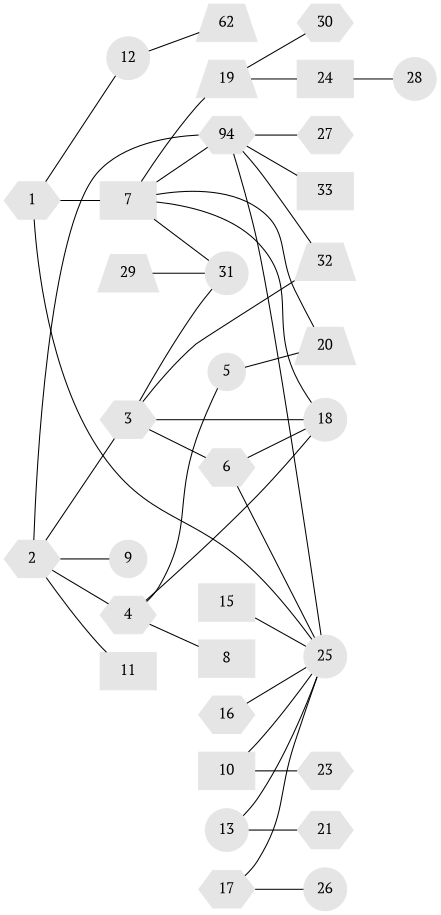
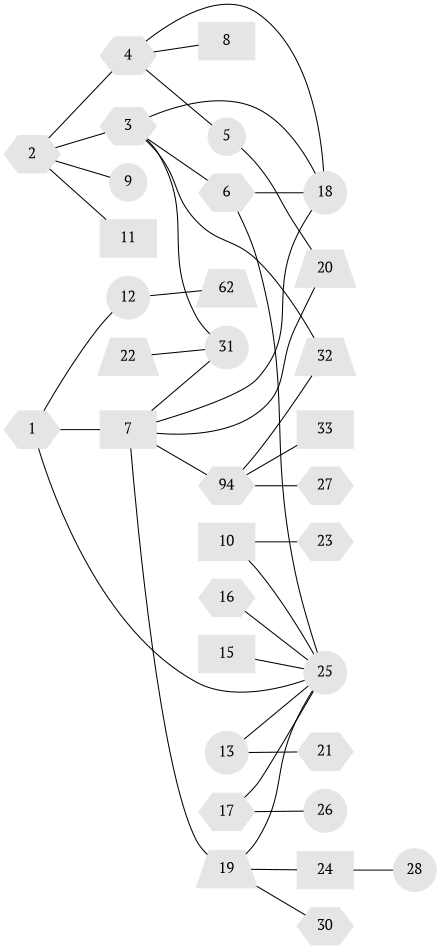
(128, 273) -> (128, 357)
(56, 298) -> none
(284, 393) -> (280, 773)
